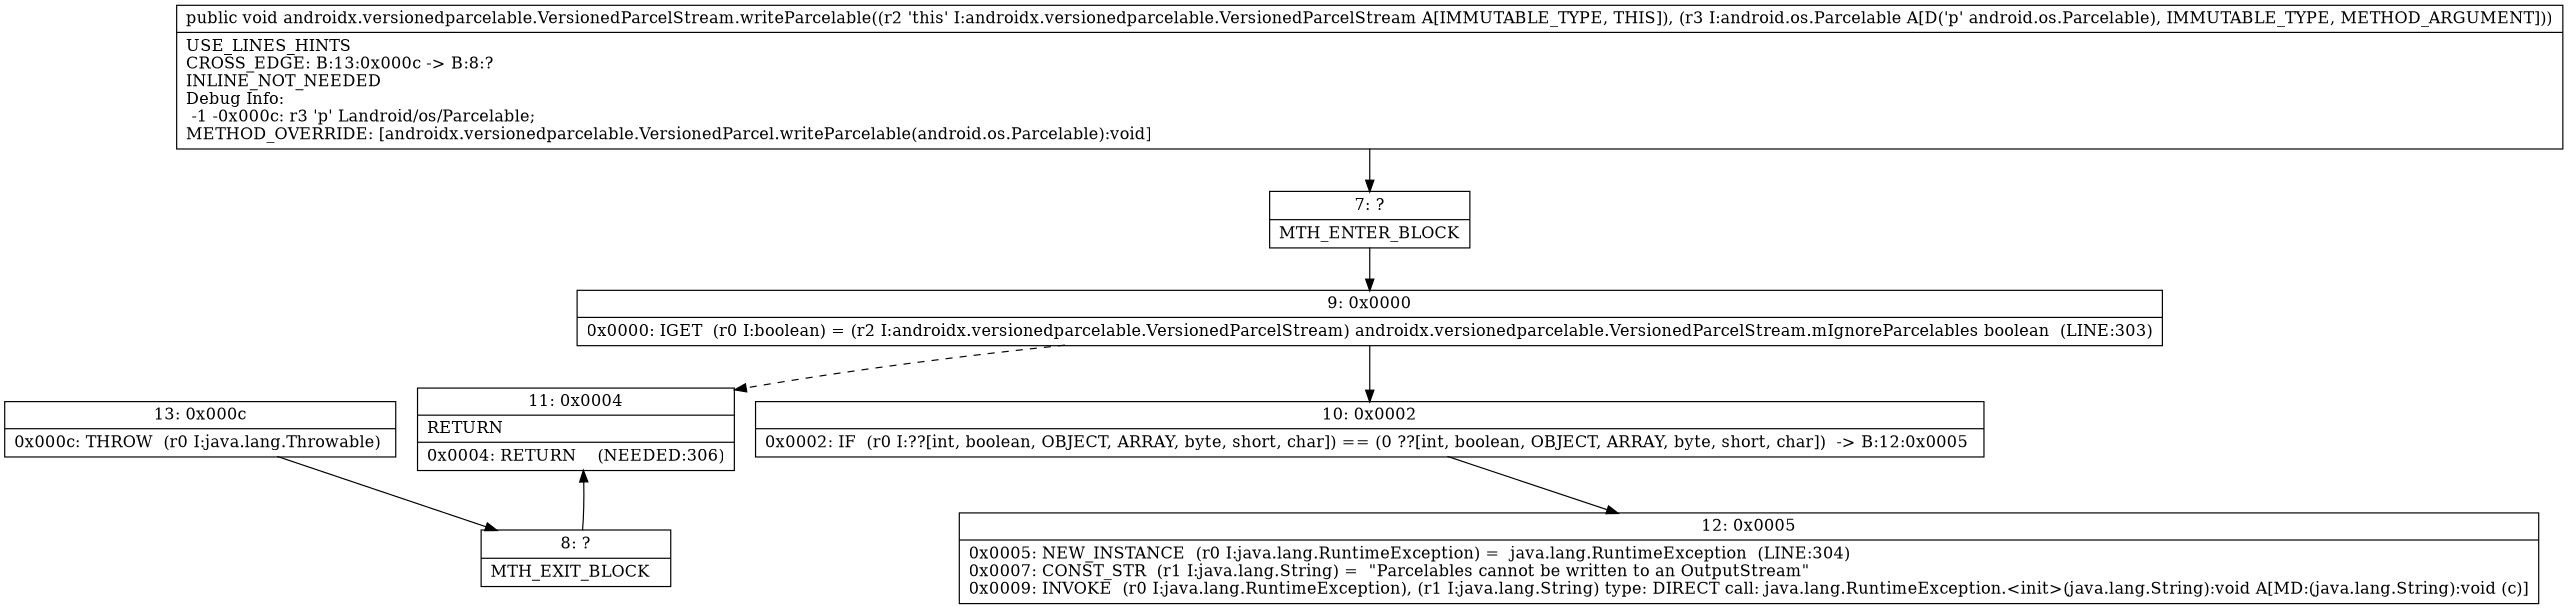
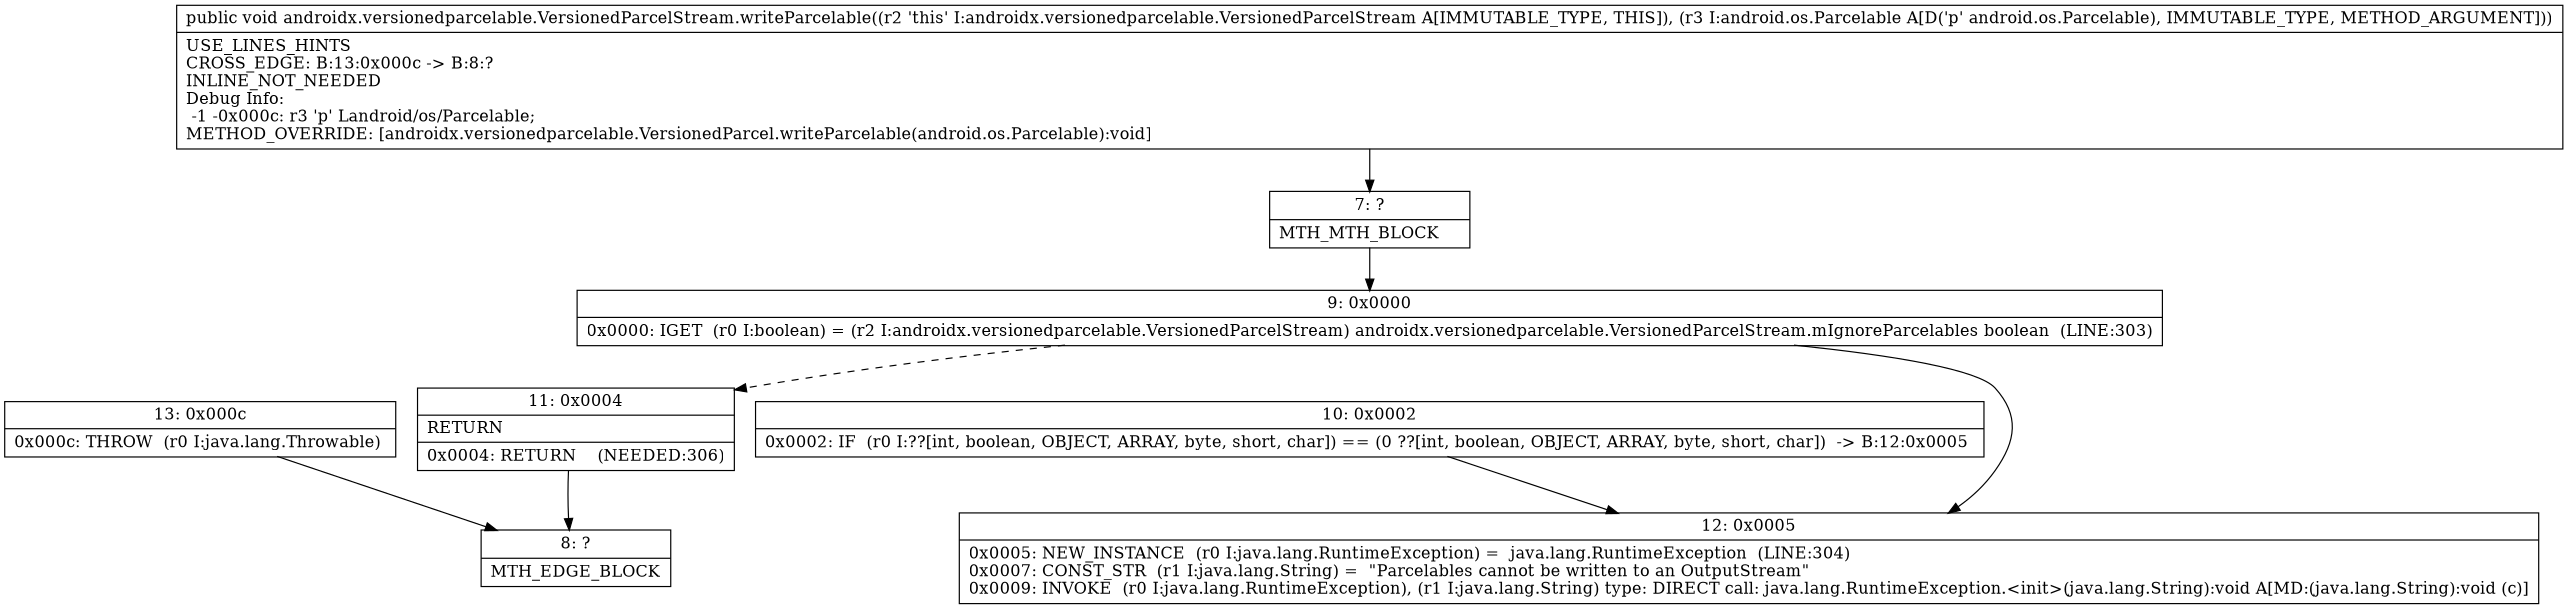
(1370, 233) -> (1359, 233)
(1370, 368) -> (1967, 374)
(584, 506) -> (568, 494)
(571, 572) -> (576, 572)
